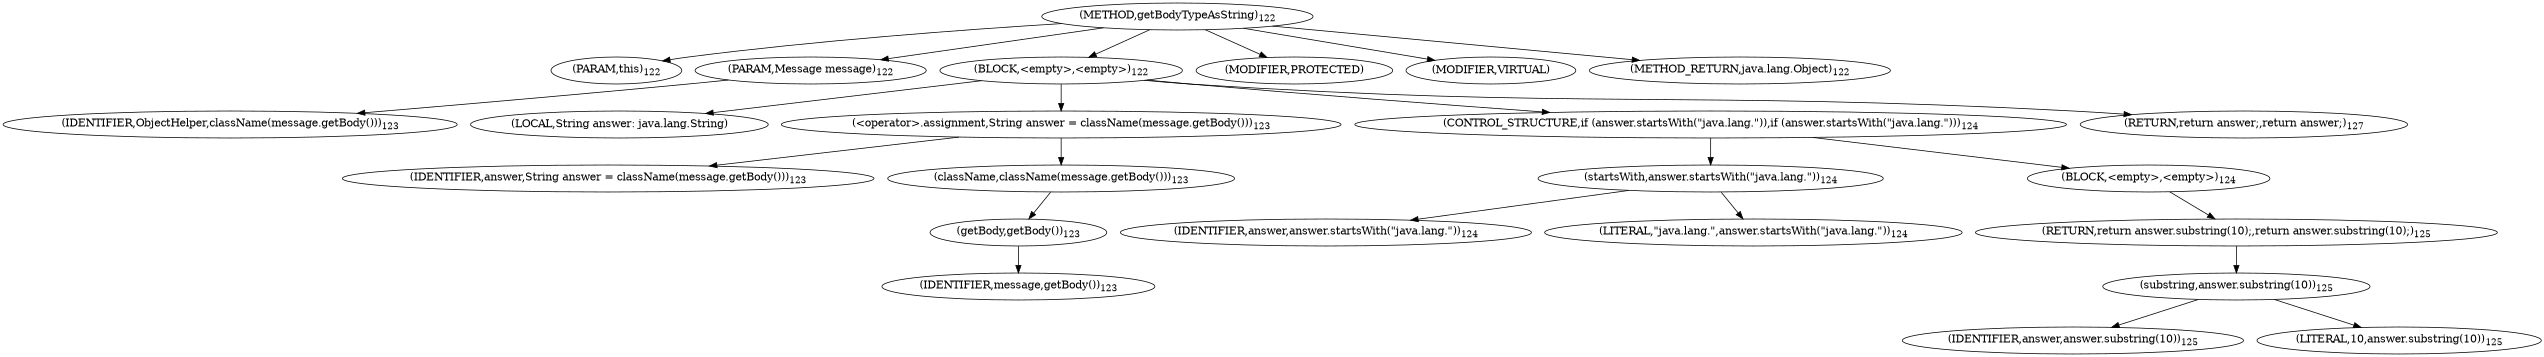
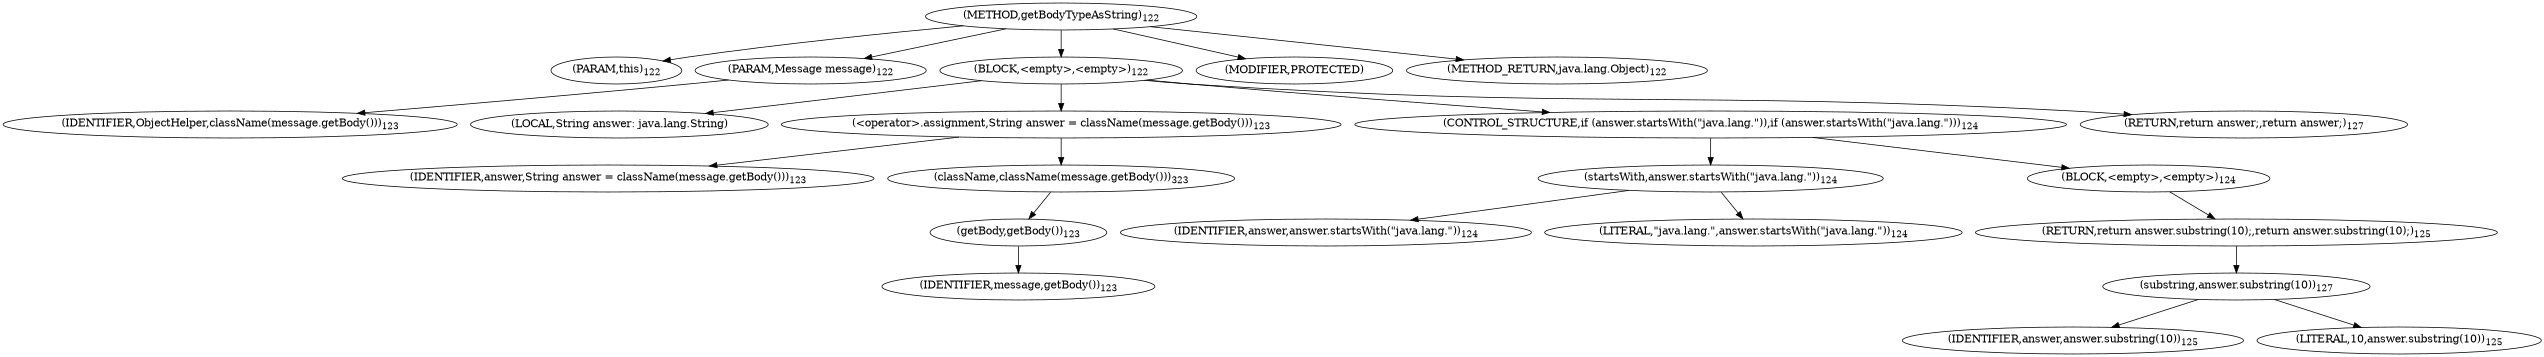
(1491, 70) -> none
(1180, 177) -> (1180, 177)
(2325, 285) -> (2325, 285)
